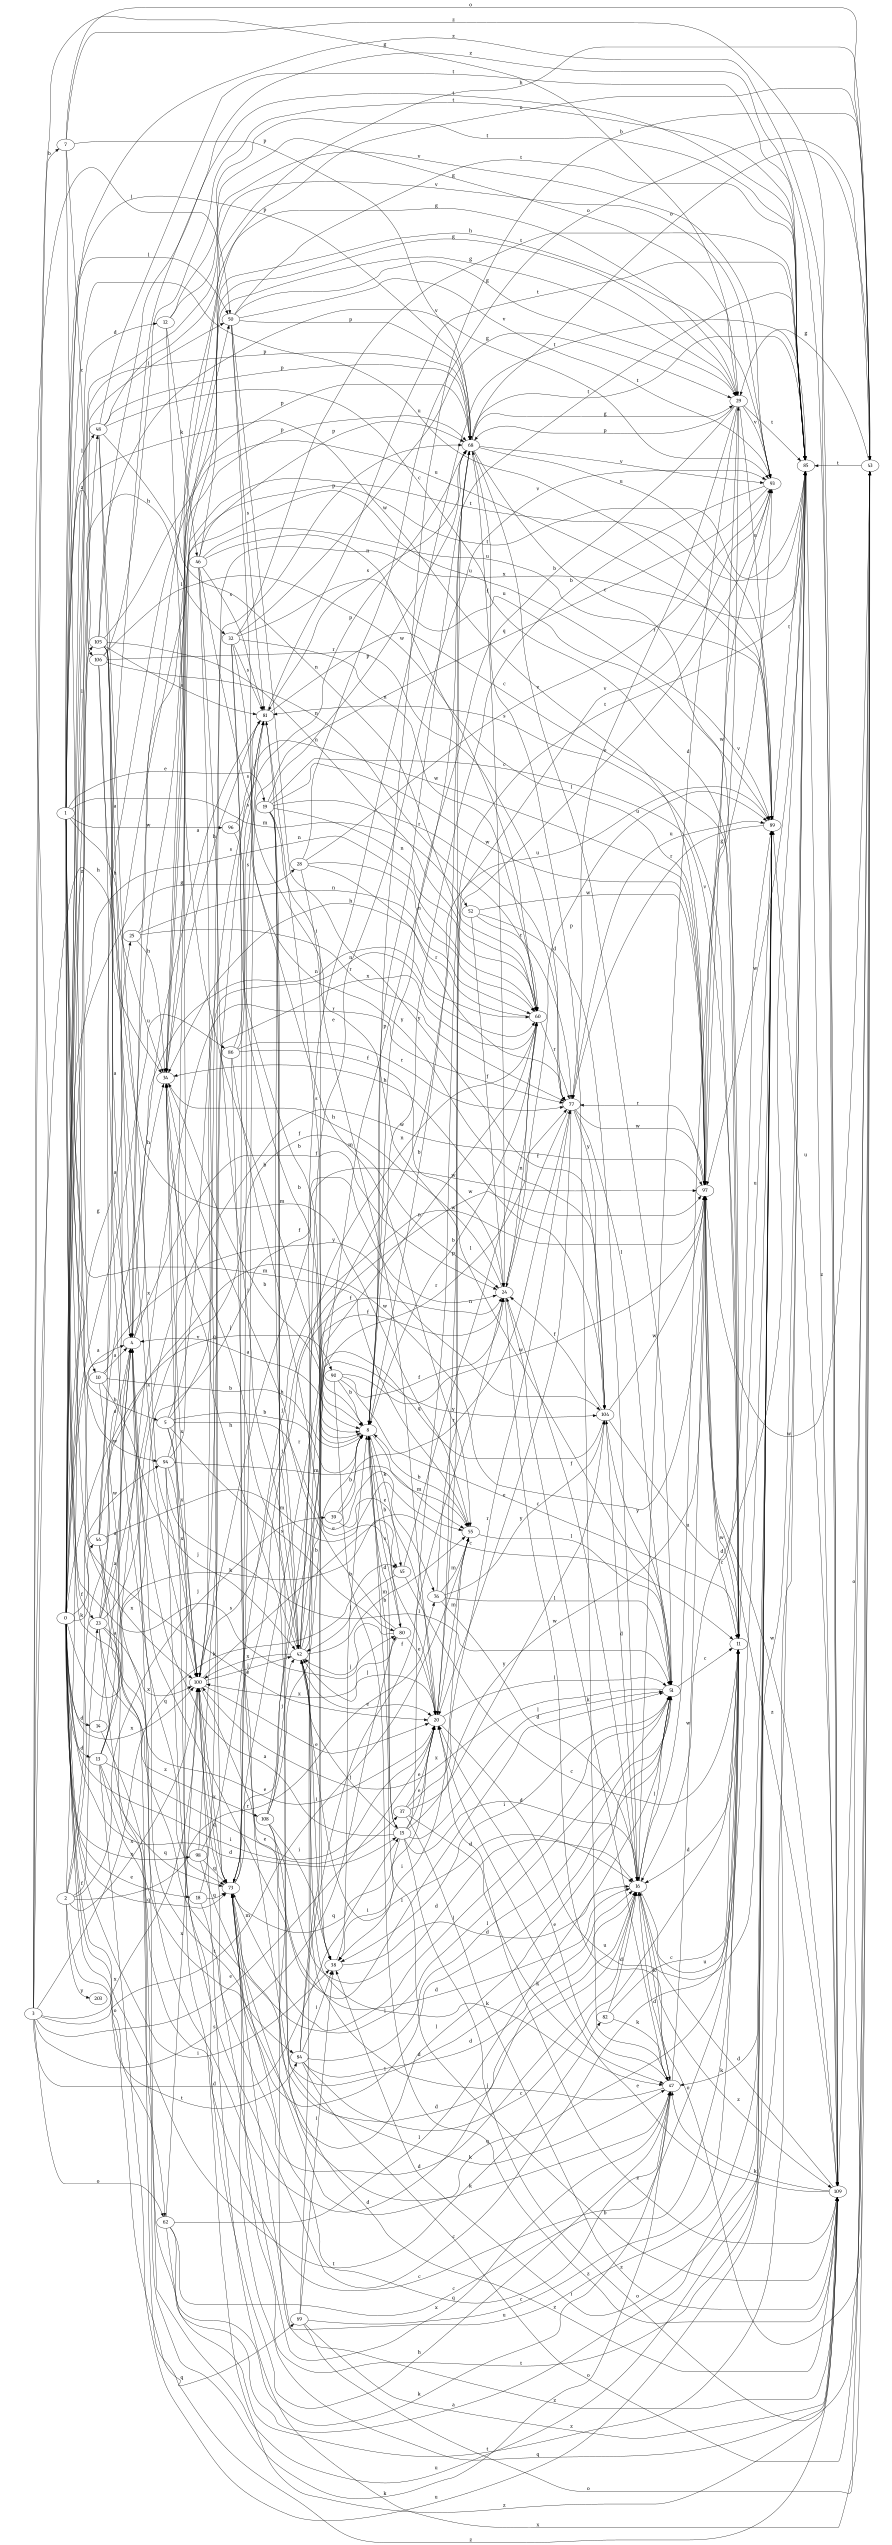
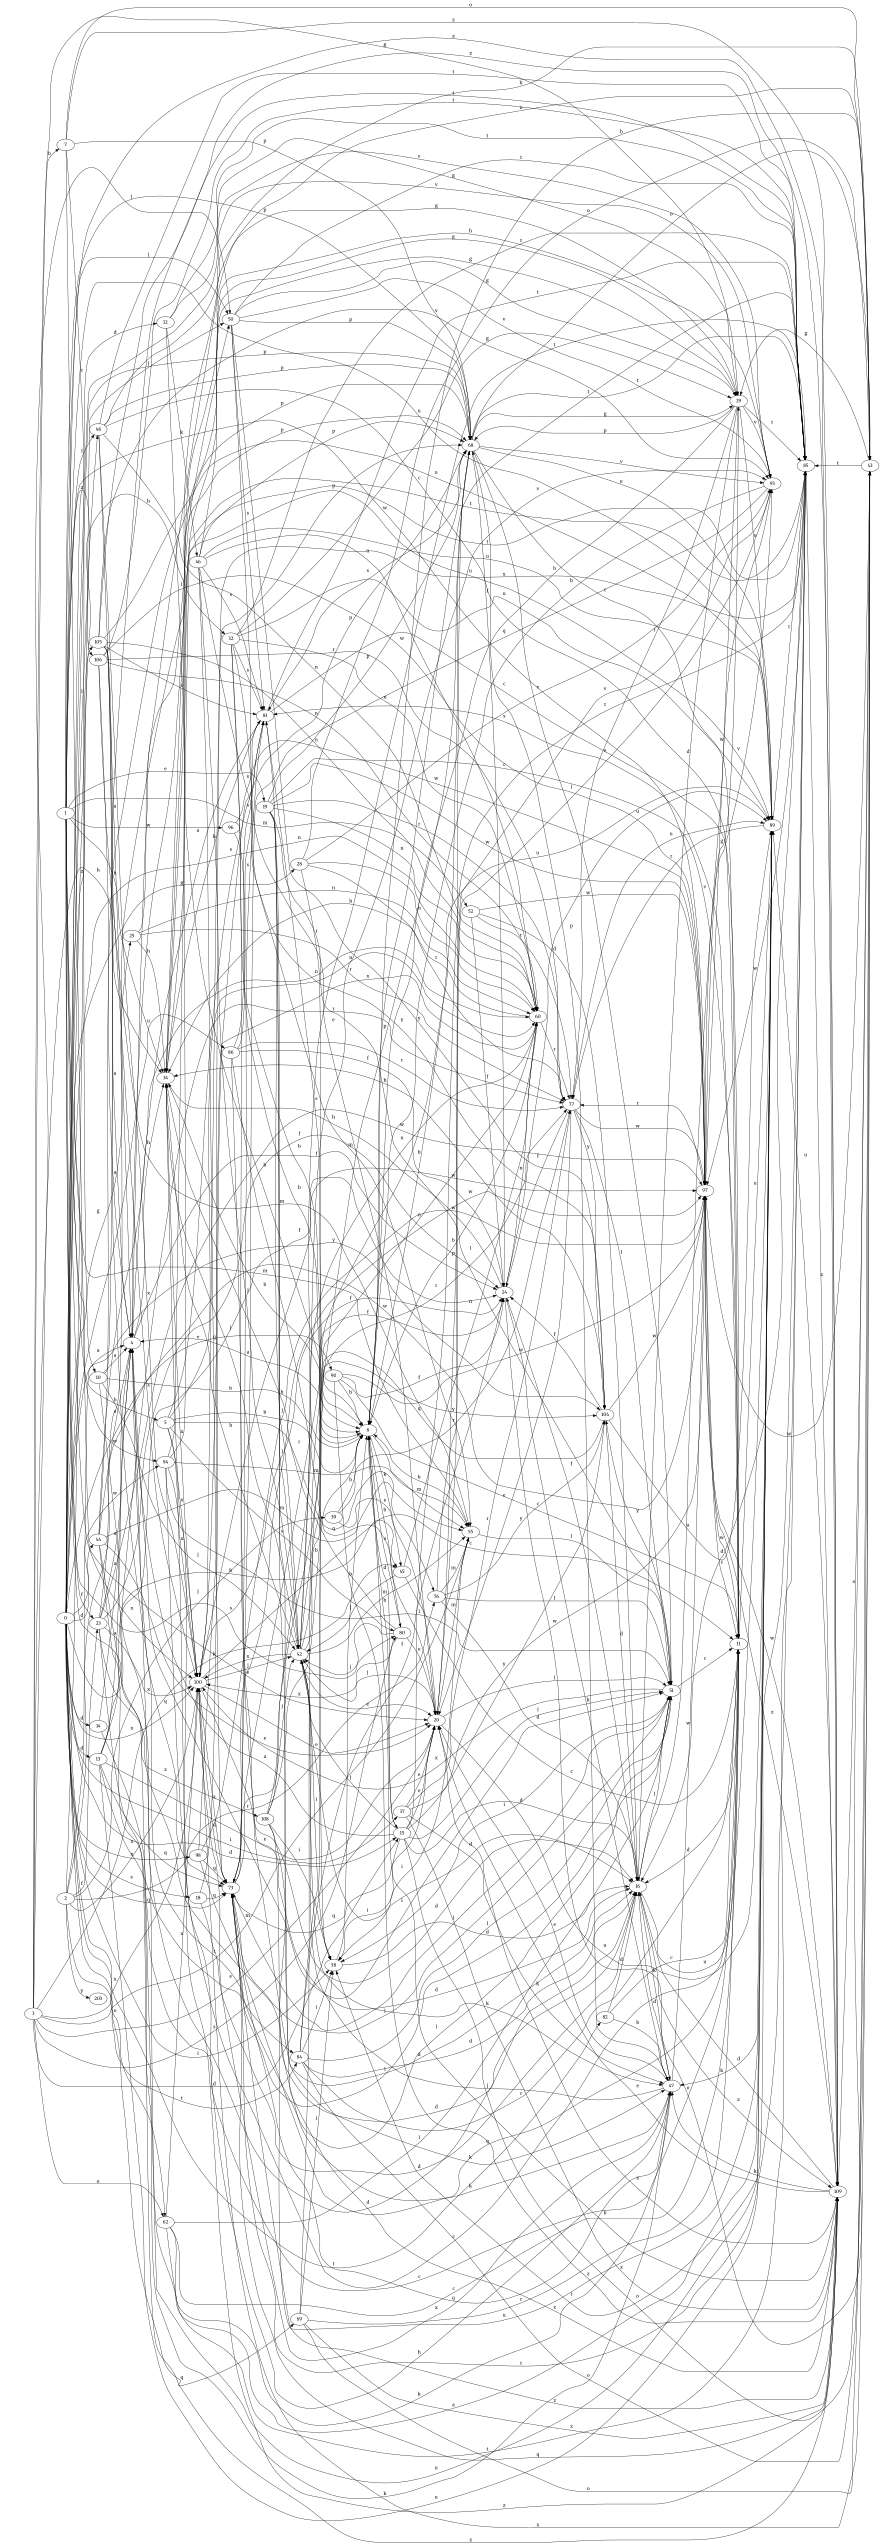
(334, 1529) -> (334, 1529)
(82, 1615) -> (82, 1615)
(235, 1782) -> (223, 1721)
